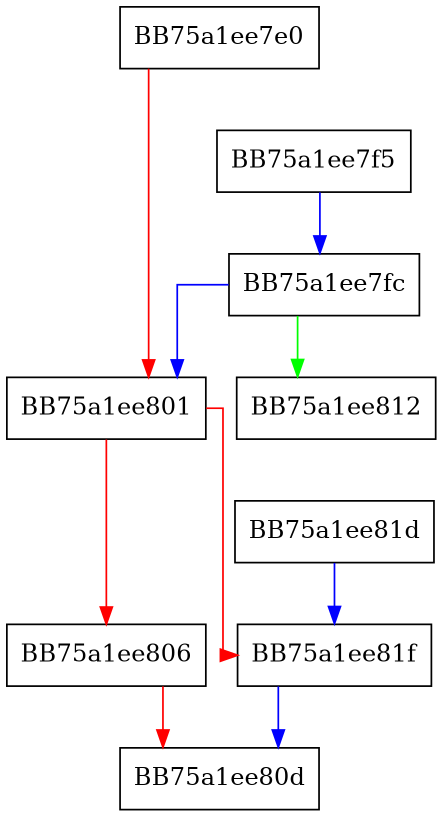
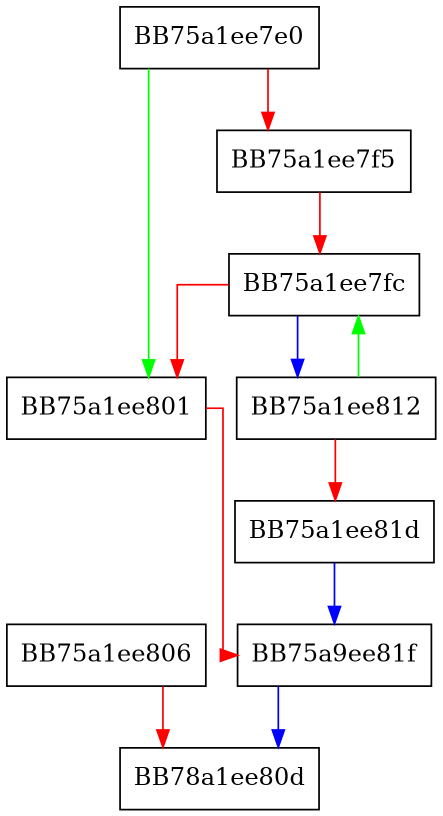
none -> (268, 91)
(149, 214) -> (149, 214)
(320, 214) -> (320, 214)
(177, 297) -> (177, 297)
(298, 338) -> (298, 338)
none -> (358, 355)
none -> (335, 461)
(106, 523) -> none
(334, 655) -> (334, 655)
(220, 779) -> (220, 779)
